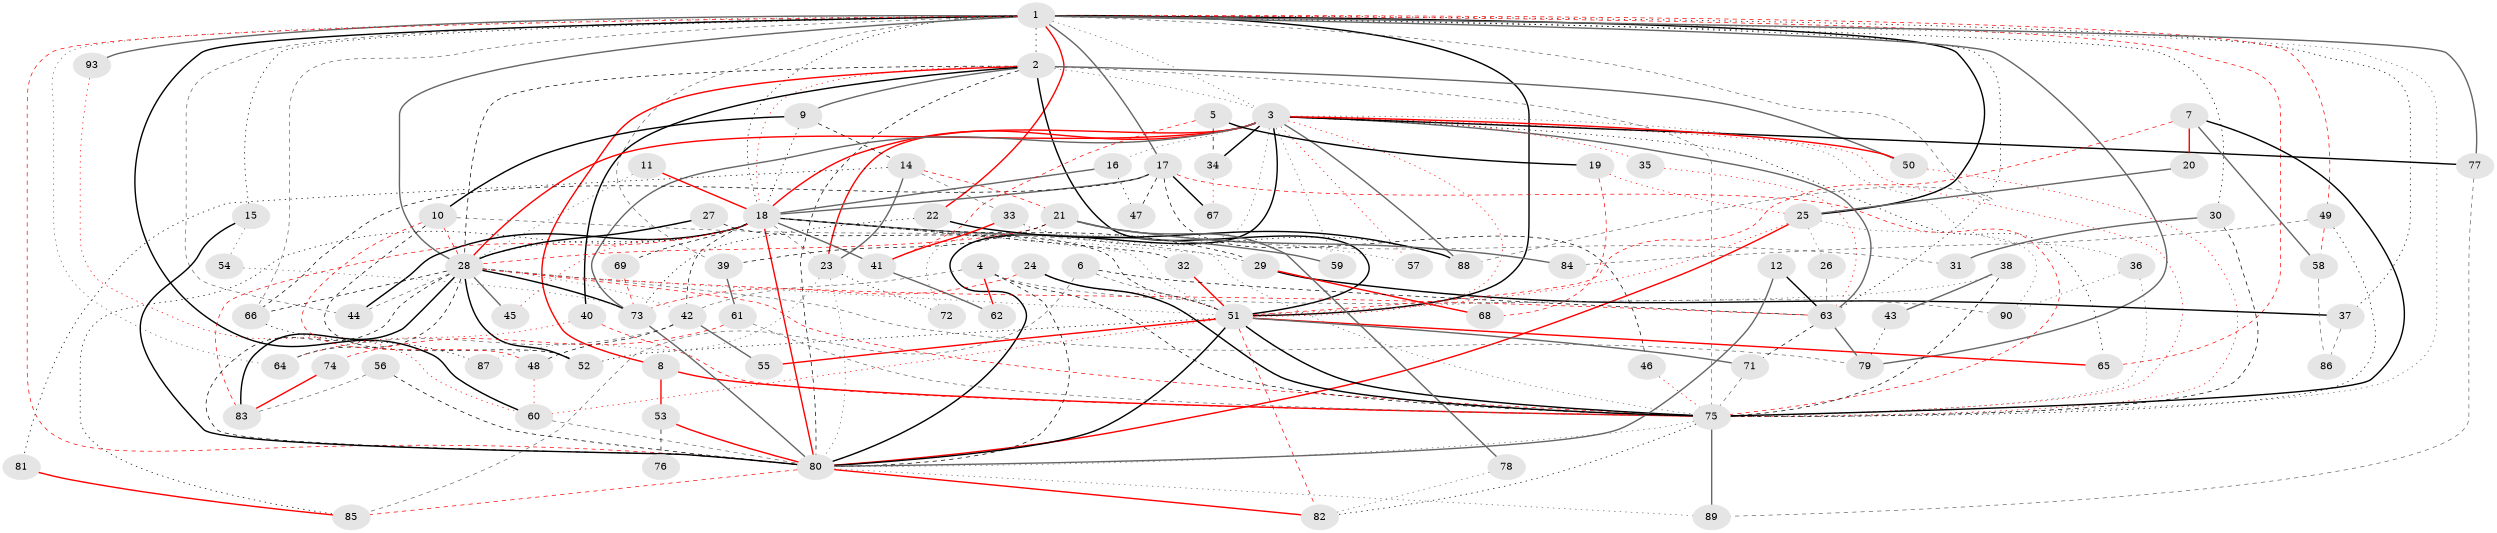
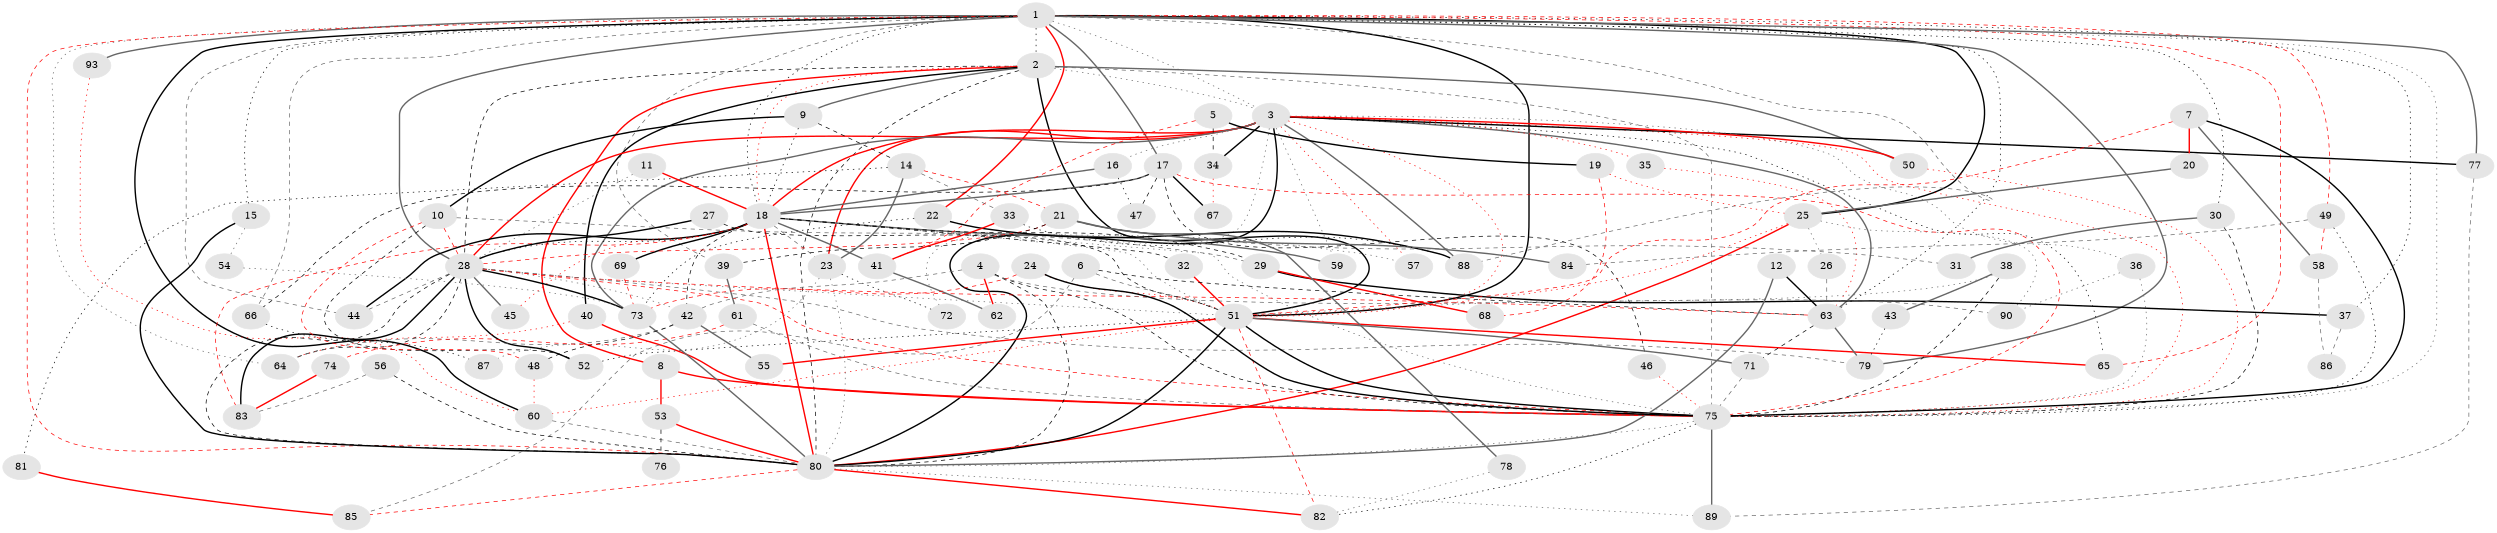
(674, 246) -> (674, 246)
(235, 285) -> none
(358, 291) -> none
(1141, 404) -> (1141, 404)
